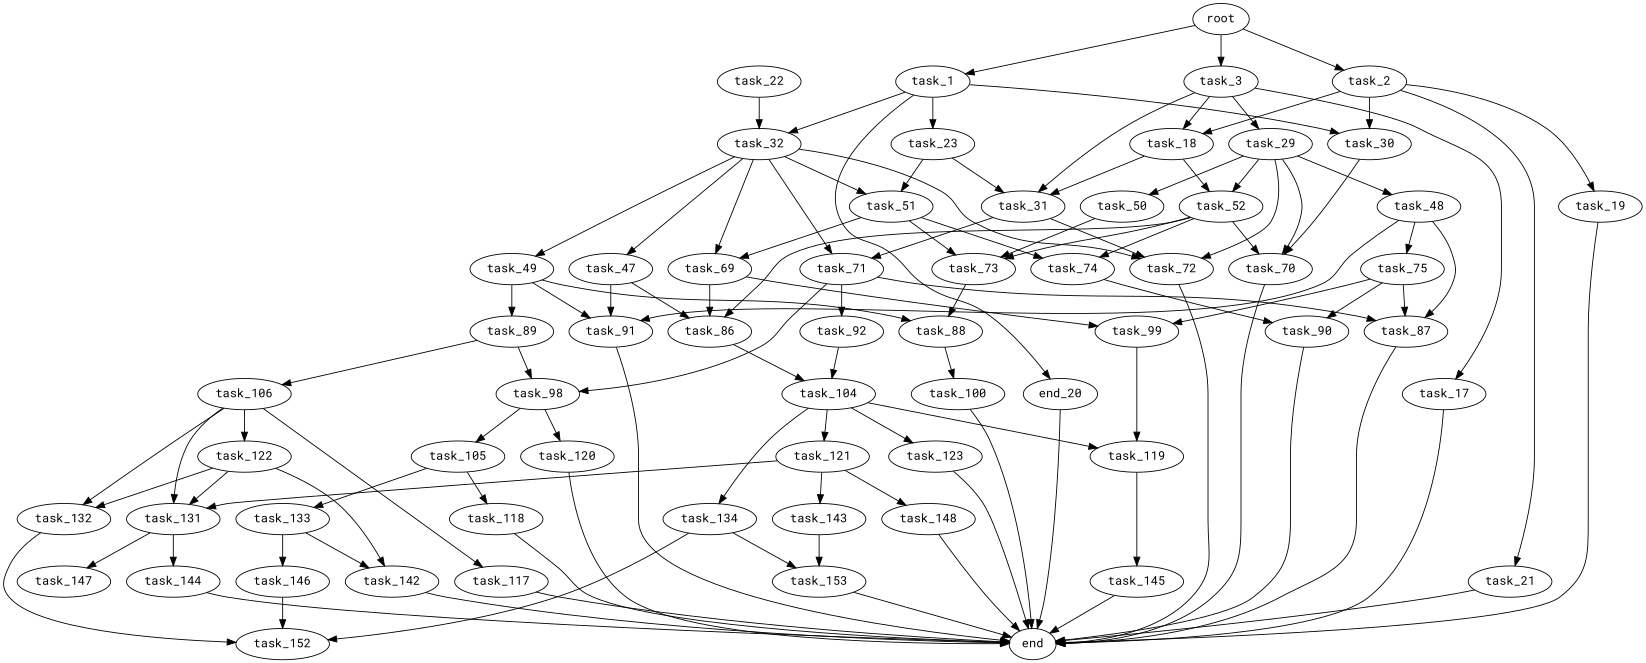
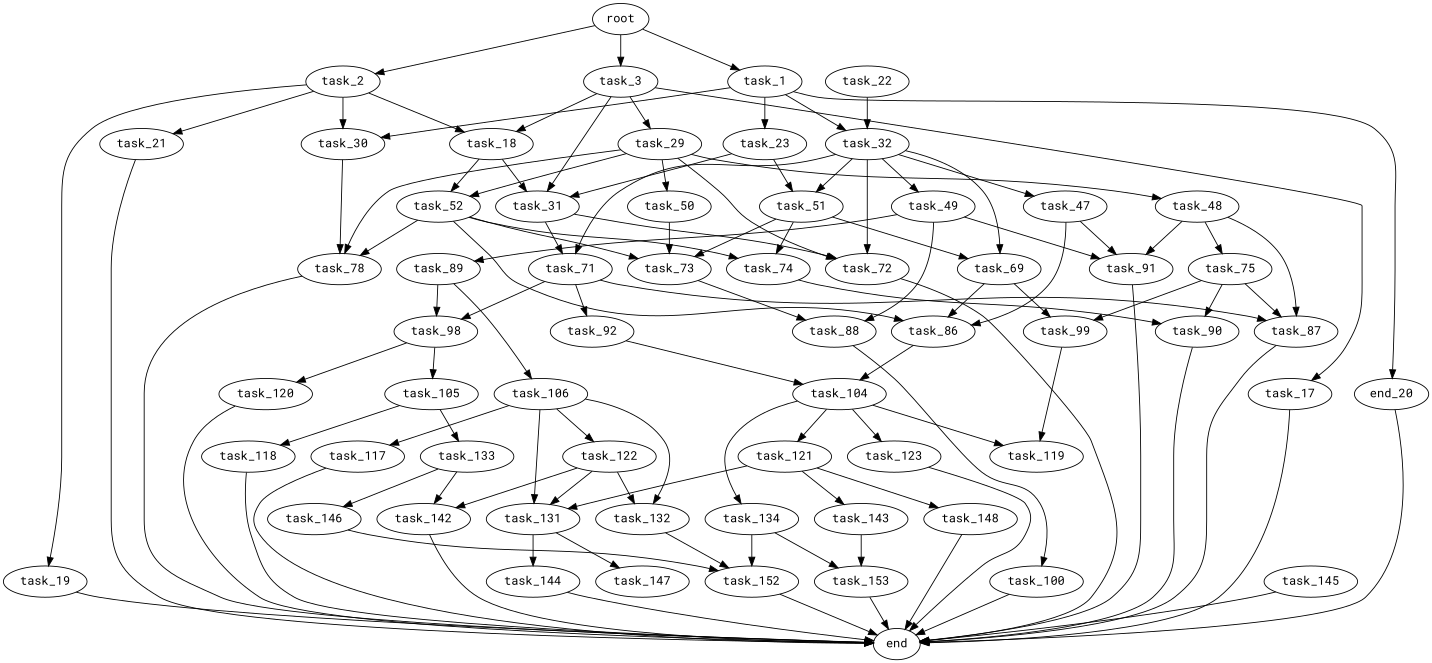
(1270, 269) -> (339, 269)
(1137, 515) -> none
none -> (824, 613)
